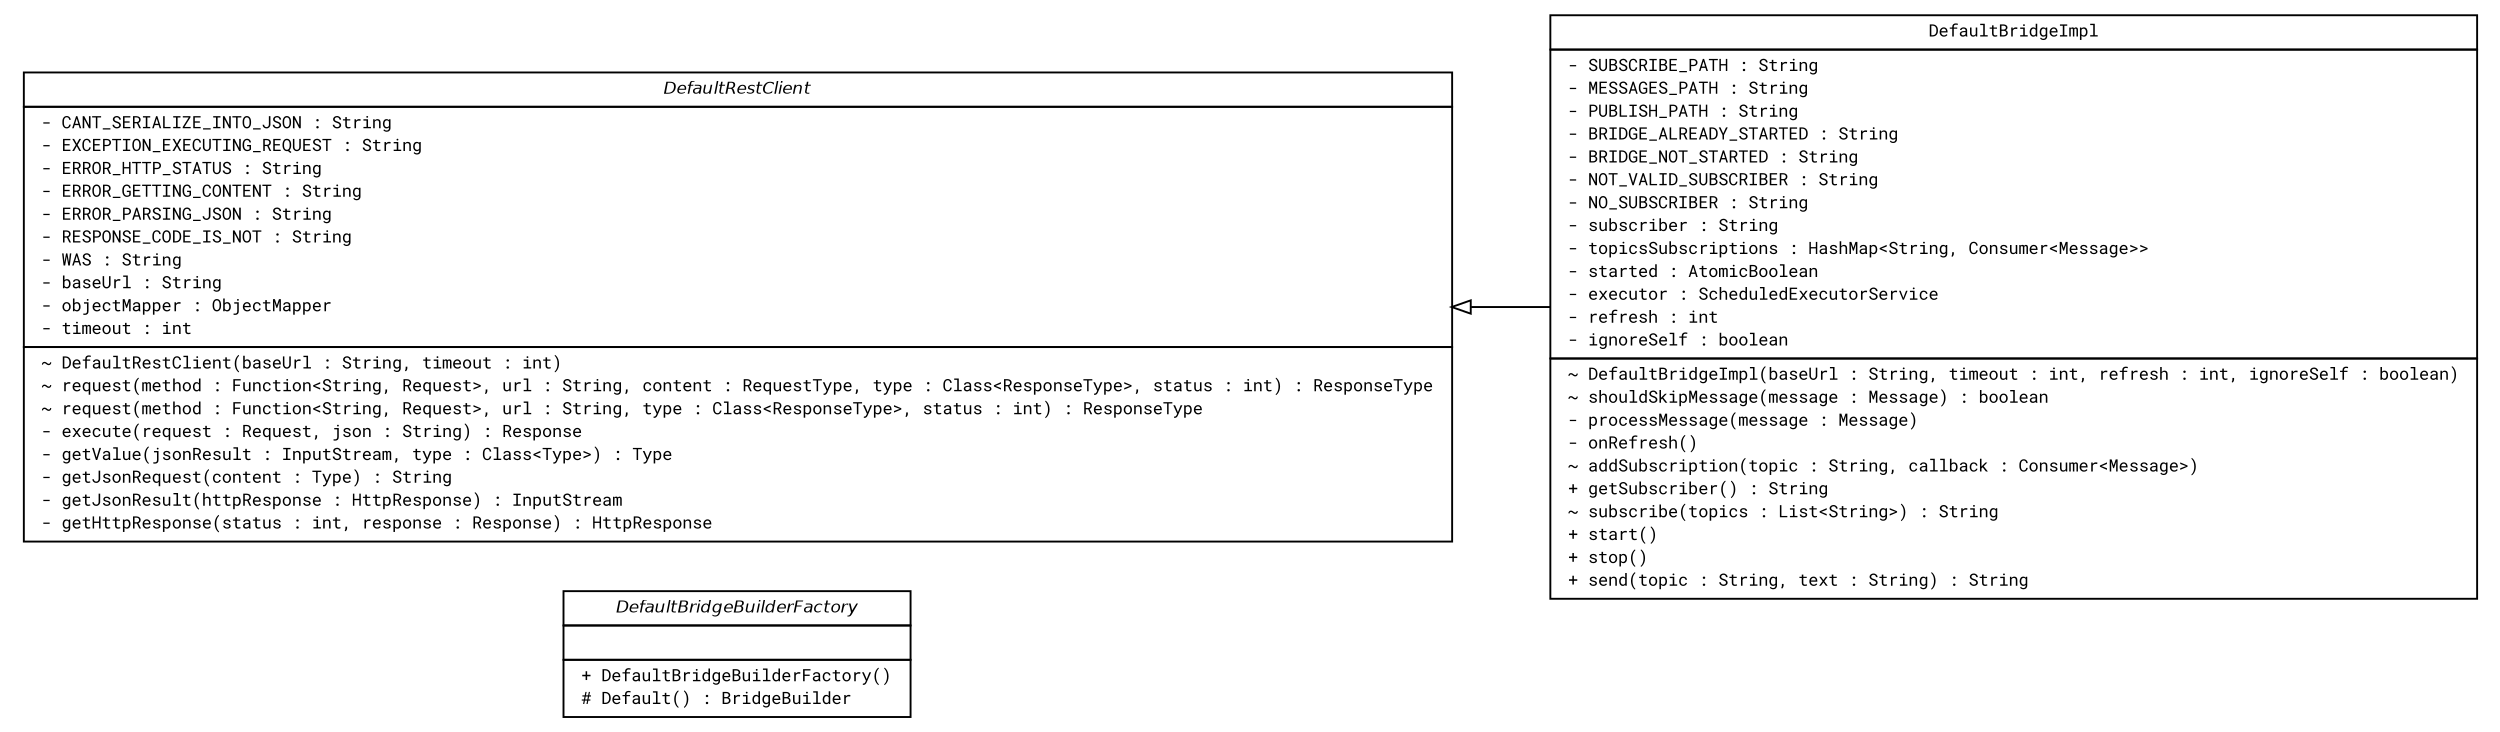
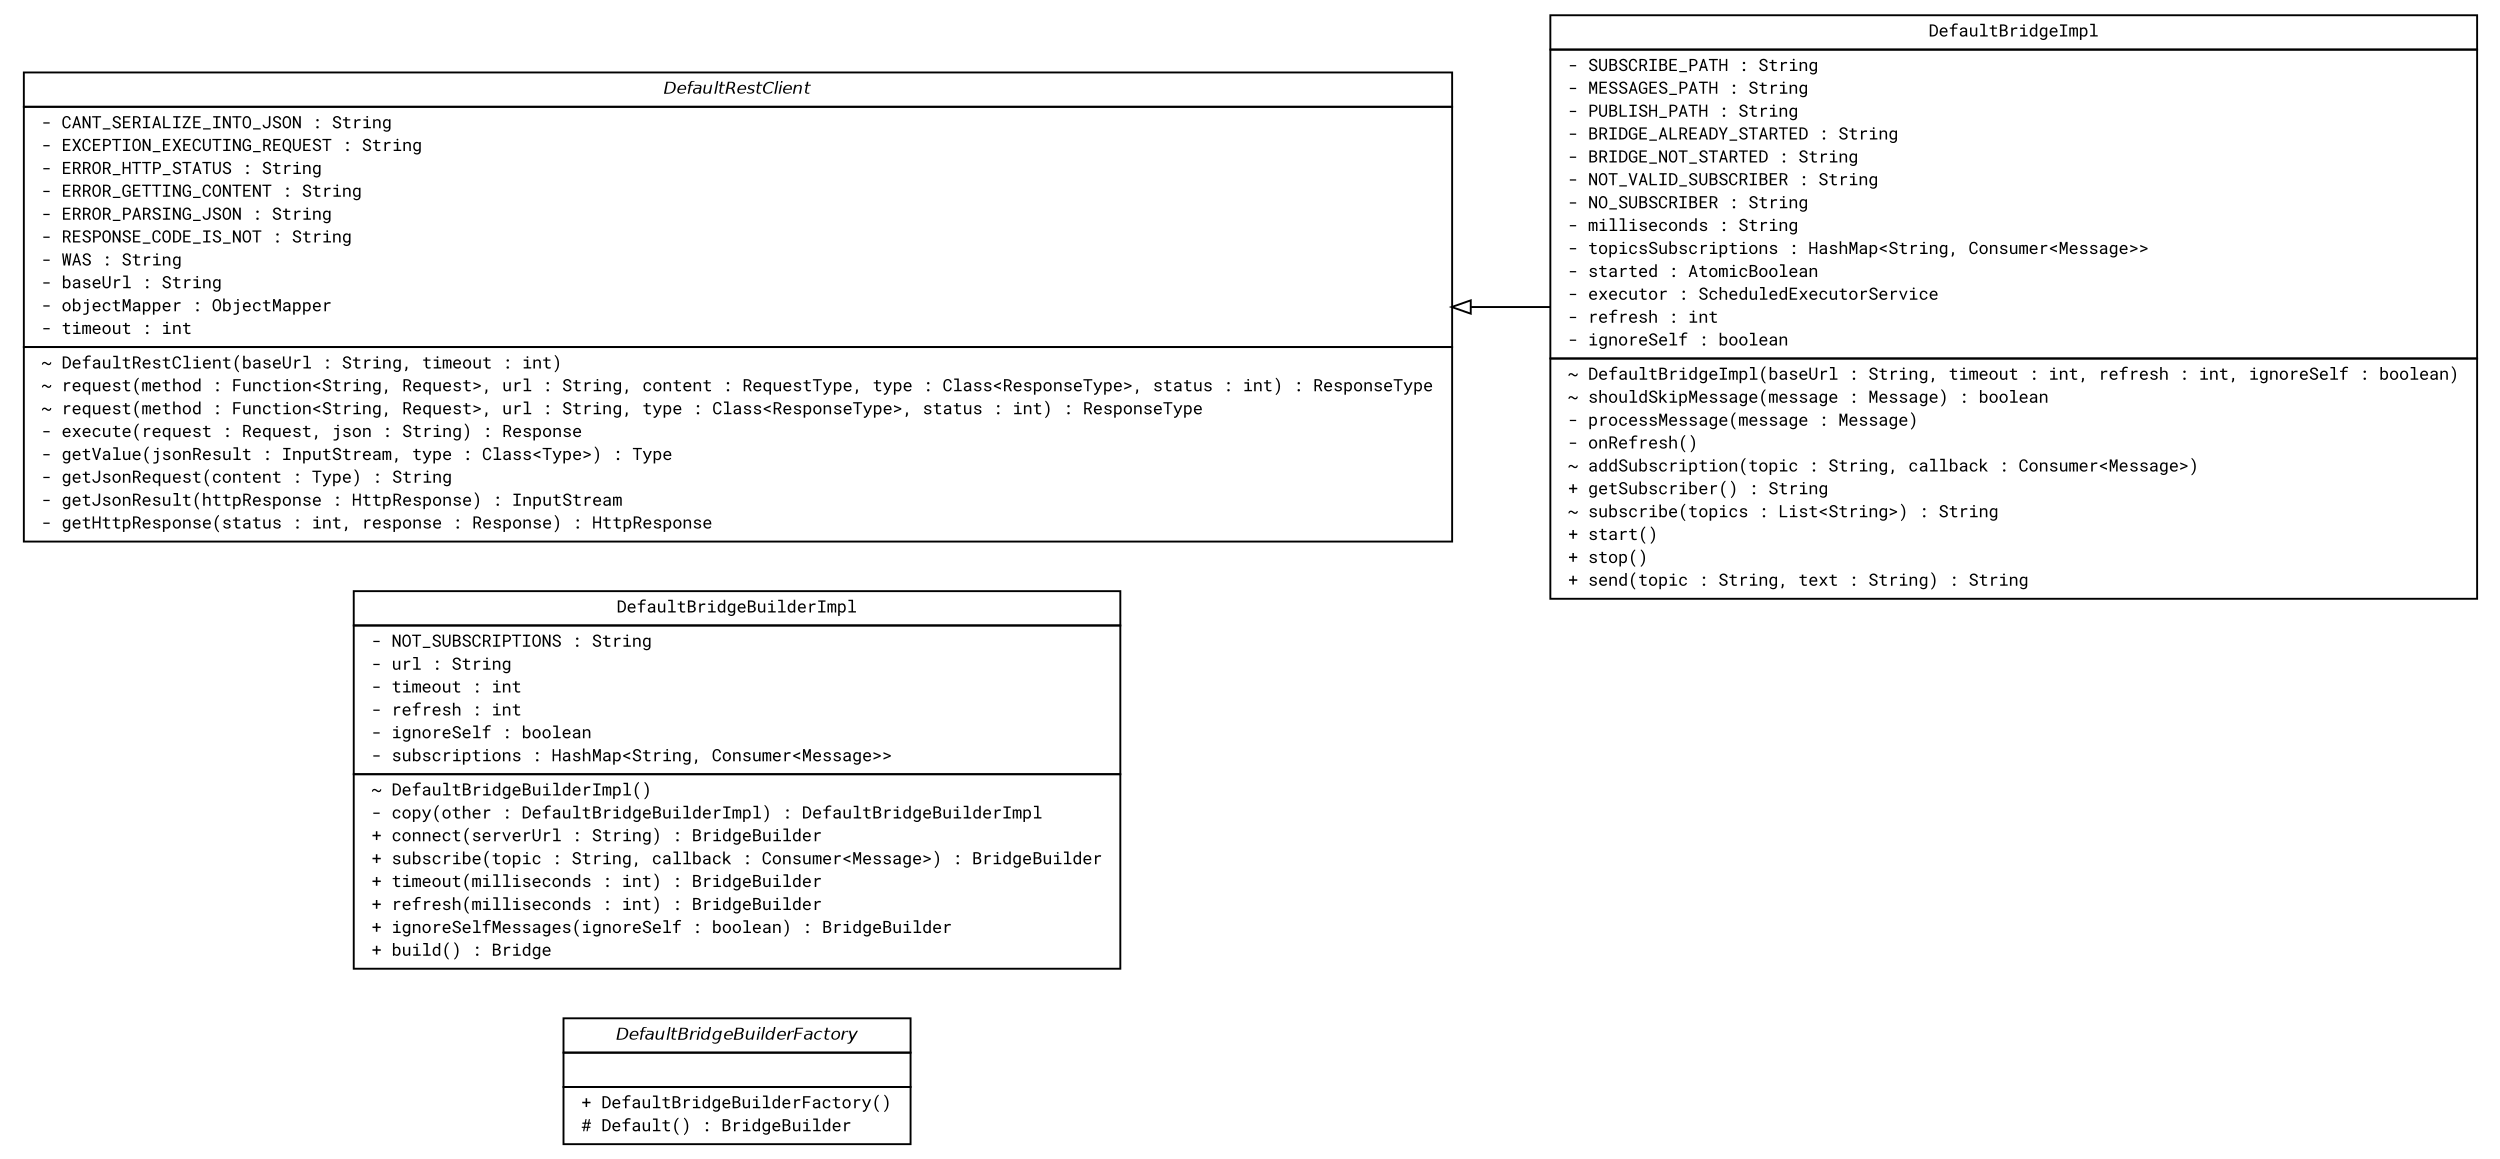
(1673, 226) -> (1684, 226)
none -> (737, 780)
